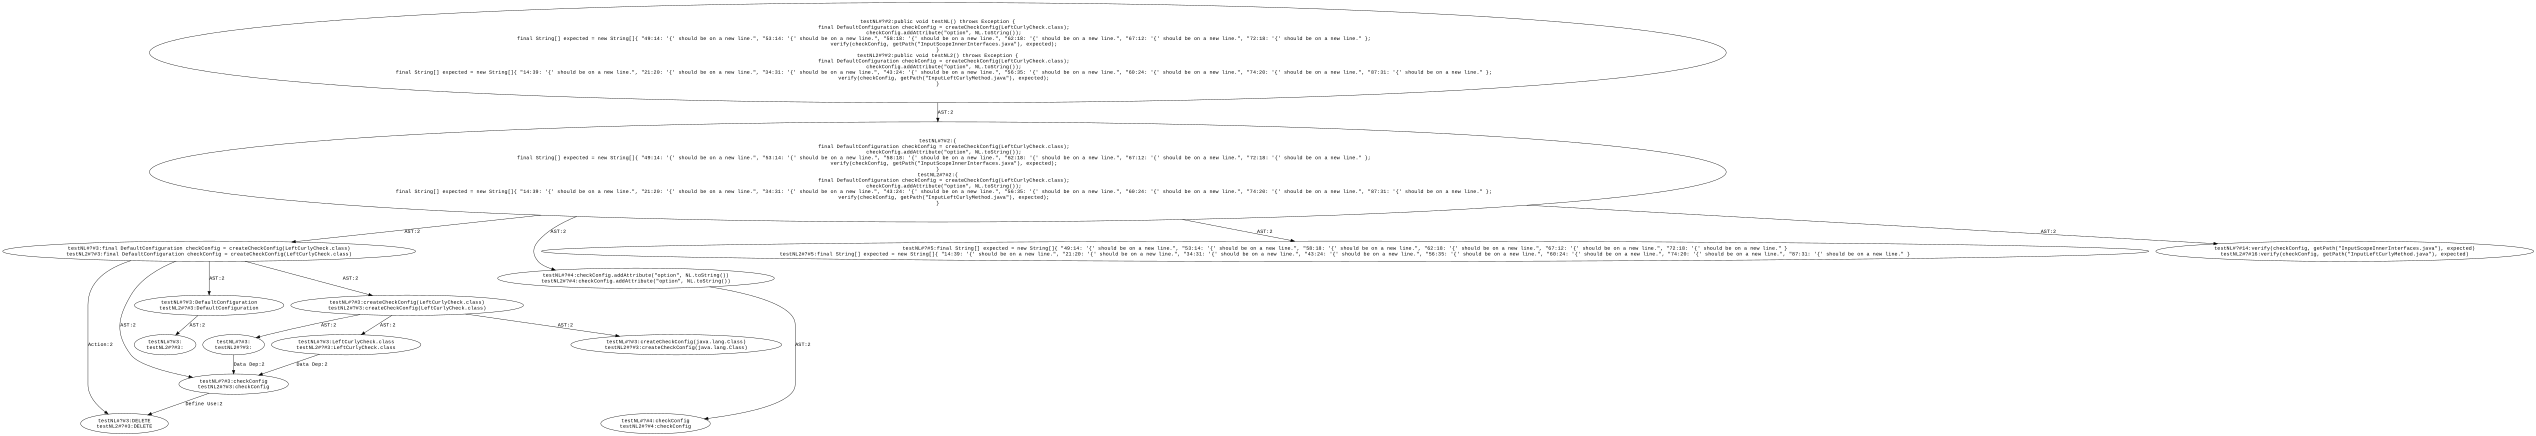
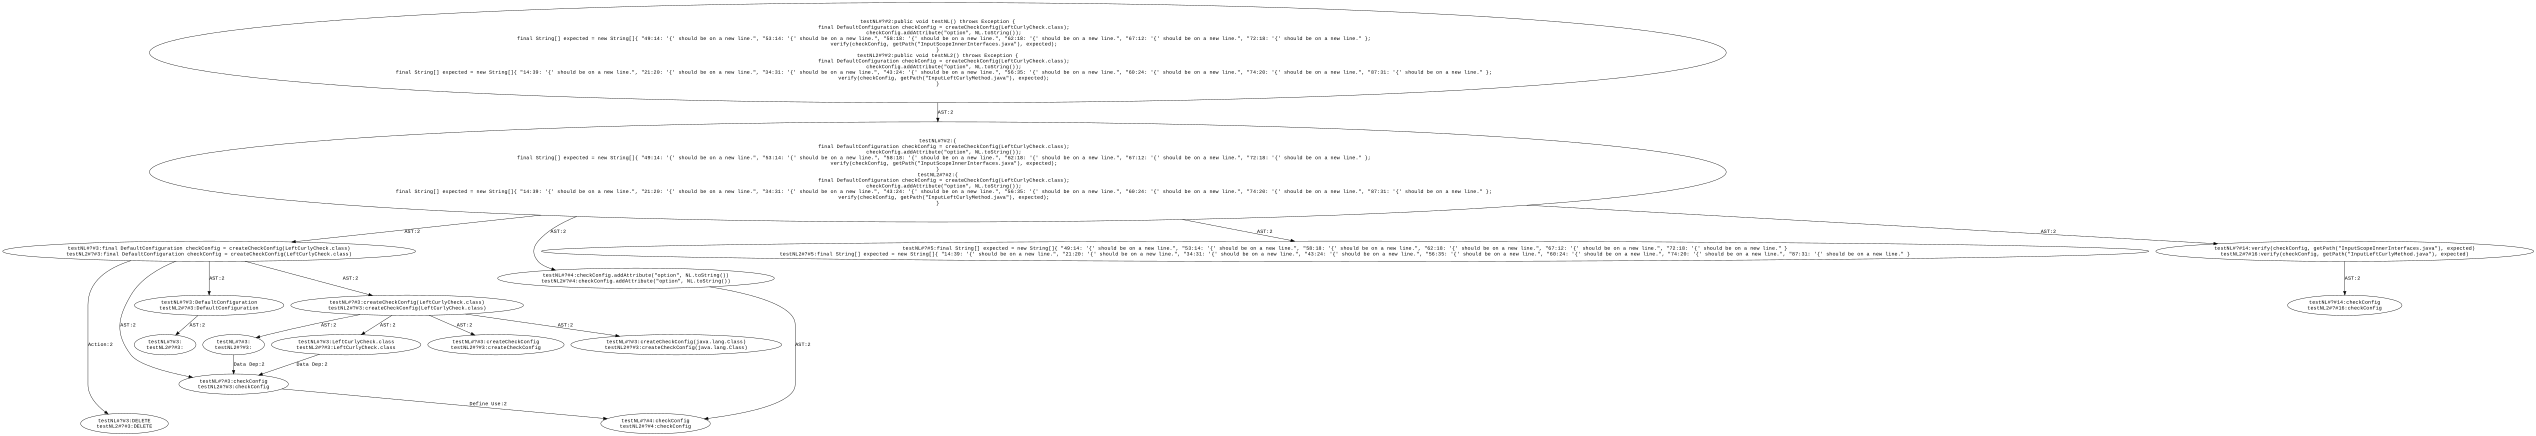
none -> (2345, 305)
none -> (496, 345)
(180, 403) -> (443, 404)
